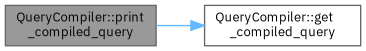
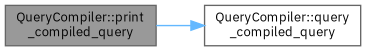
(283, 26) -> (283, 26)
